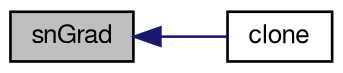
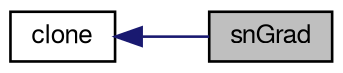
(194, 37) -> (176, 37)
